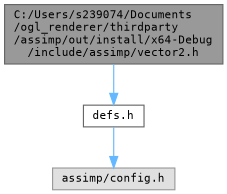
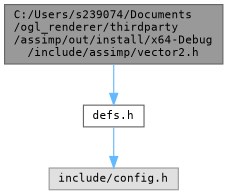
(114, 179) -> (114, 179)
